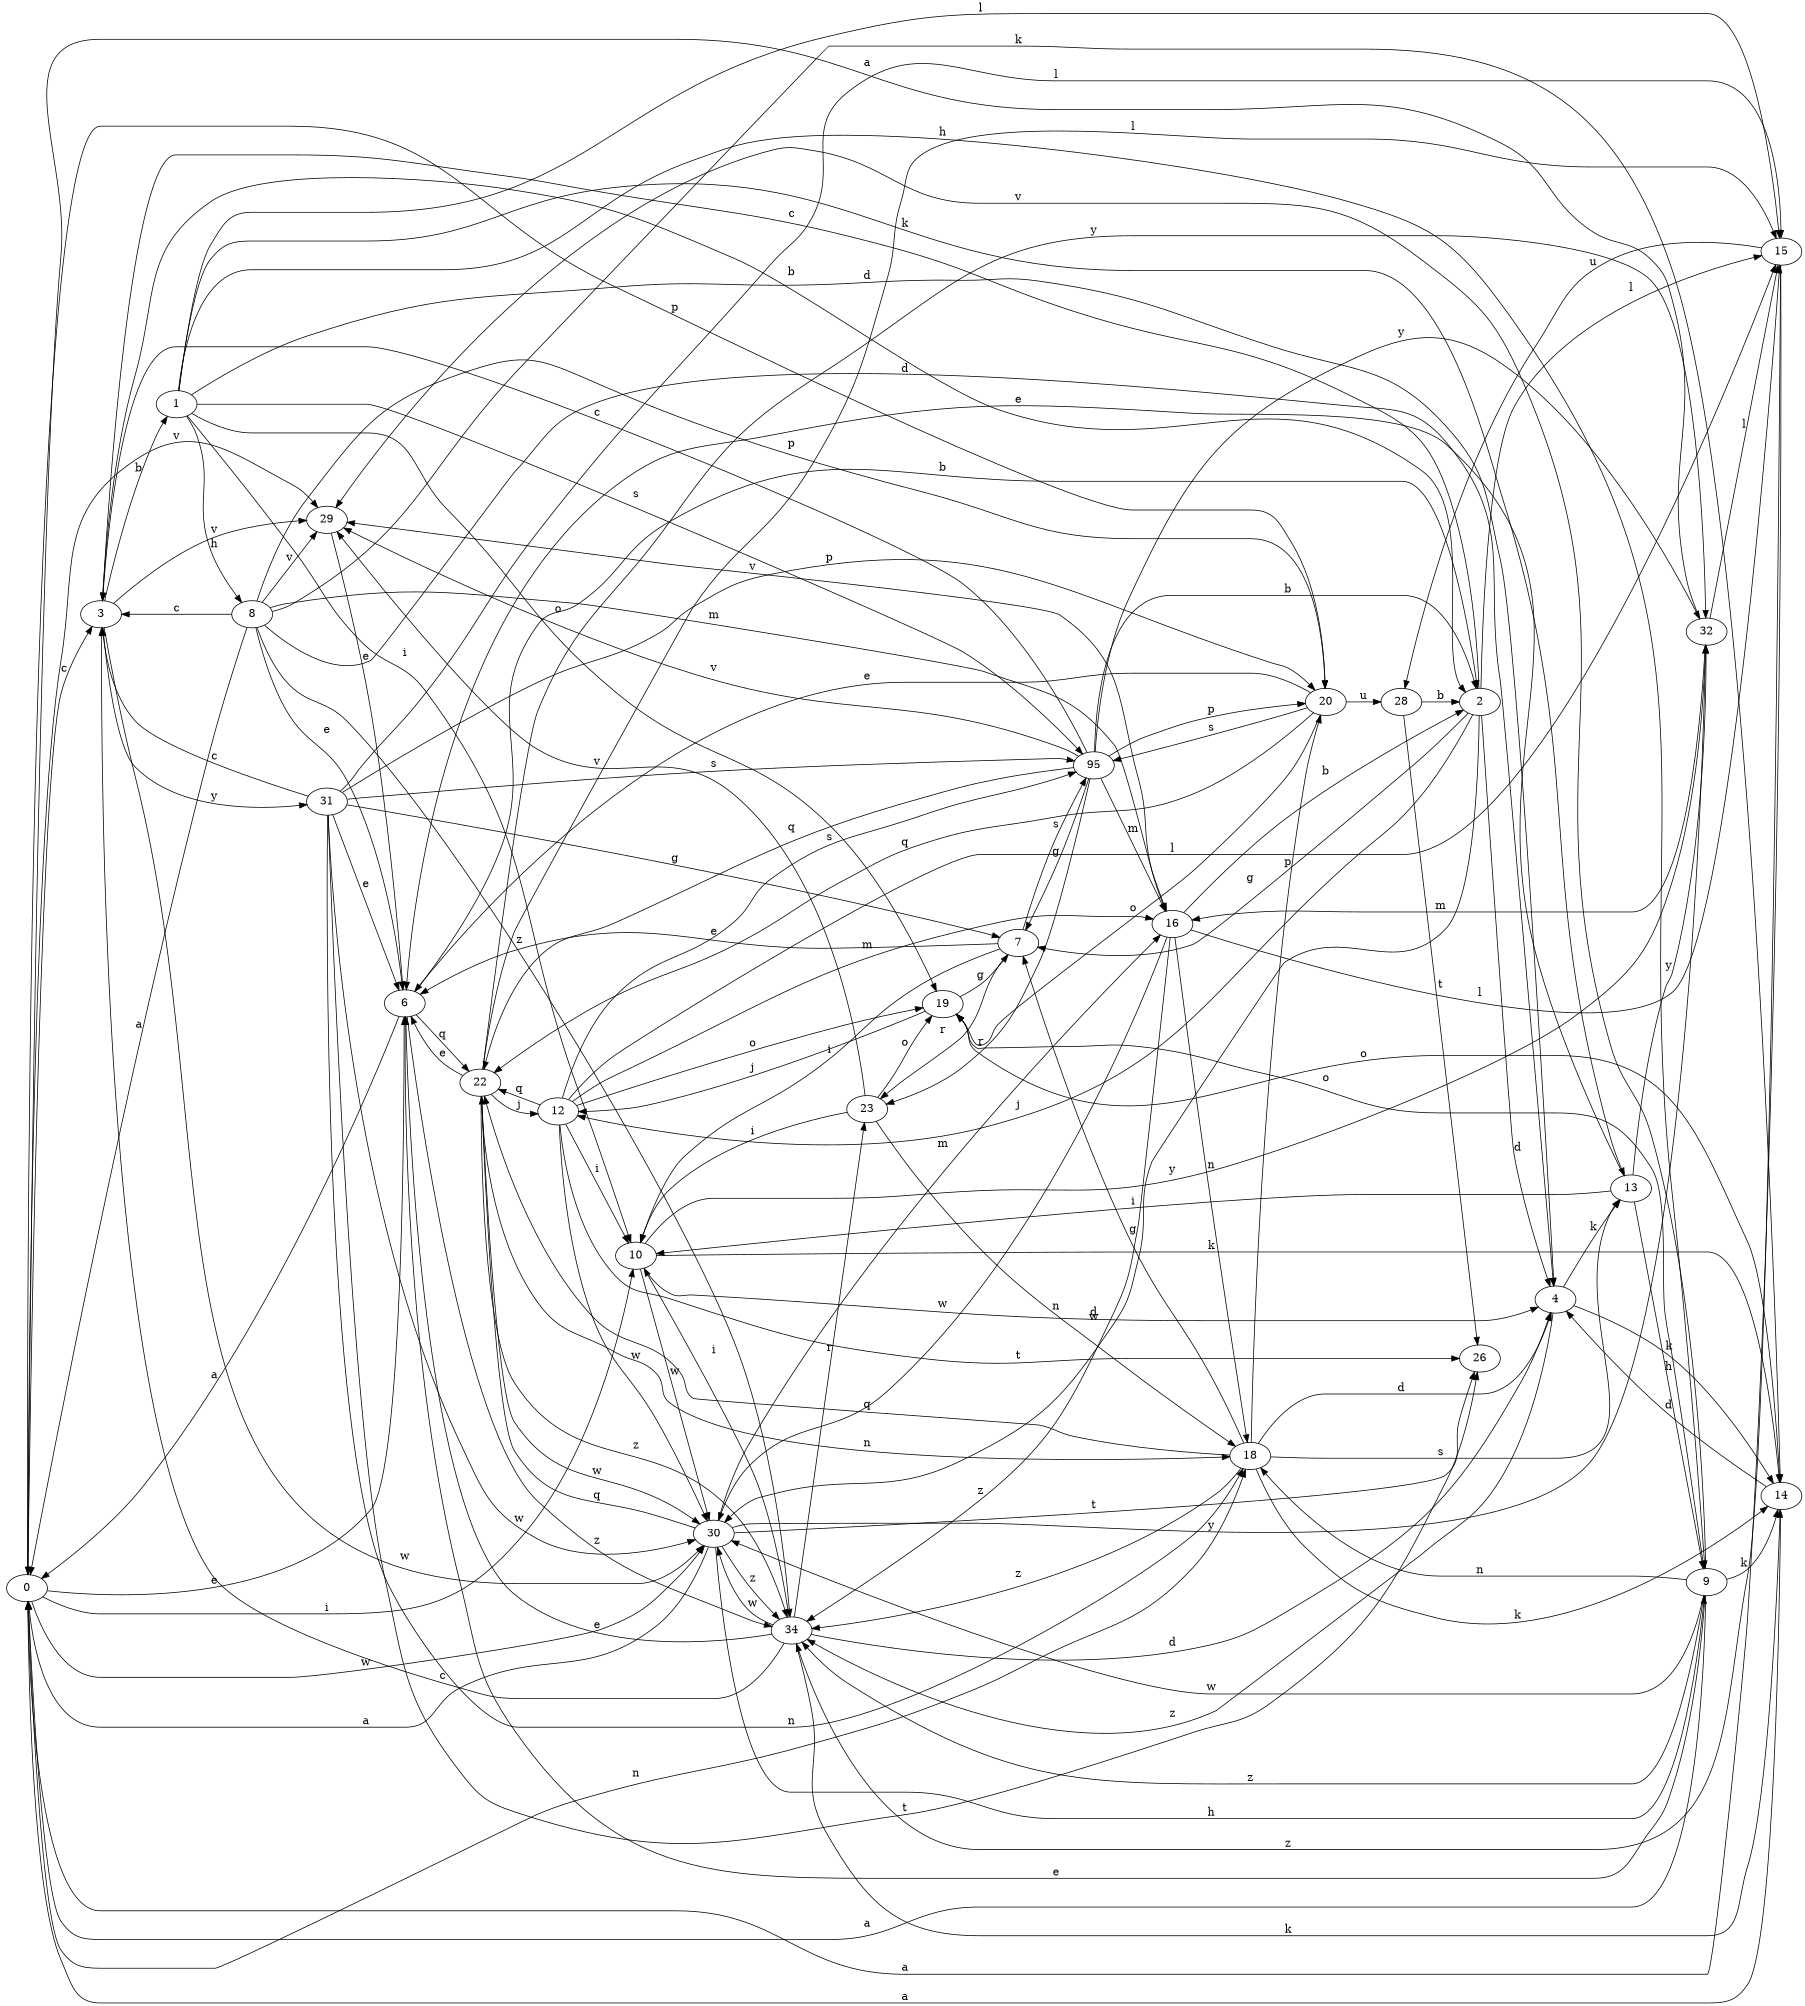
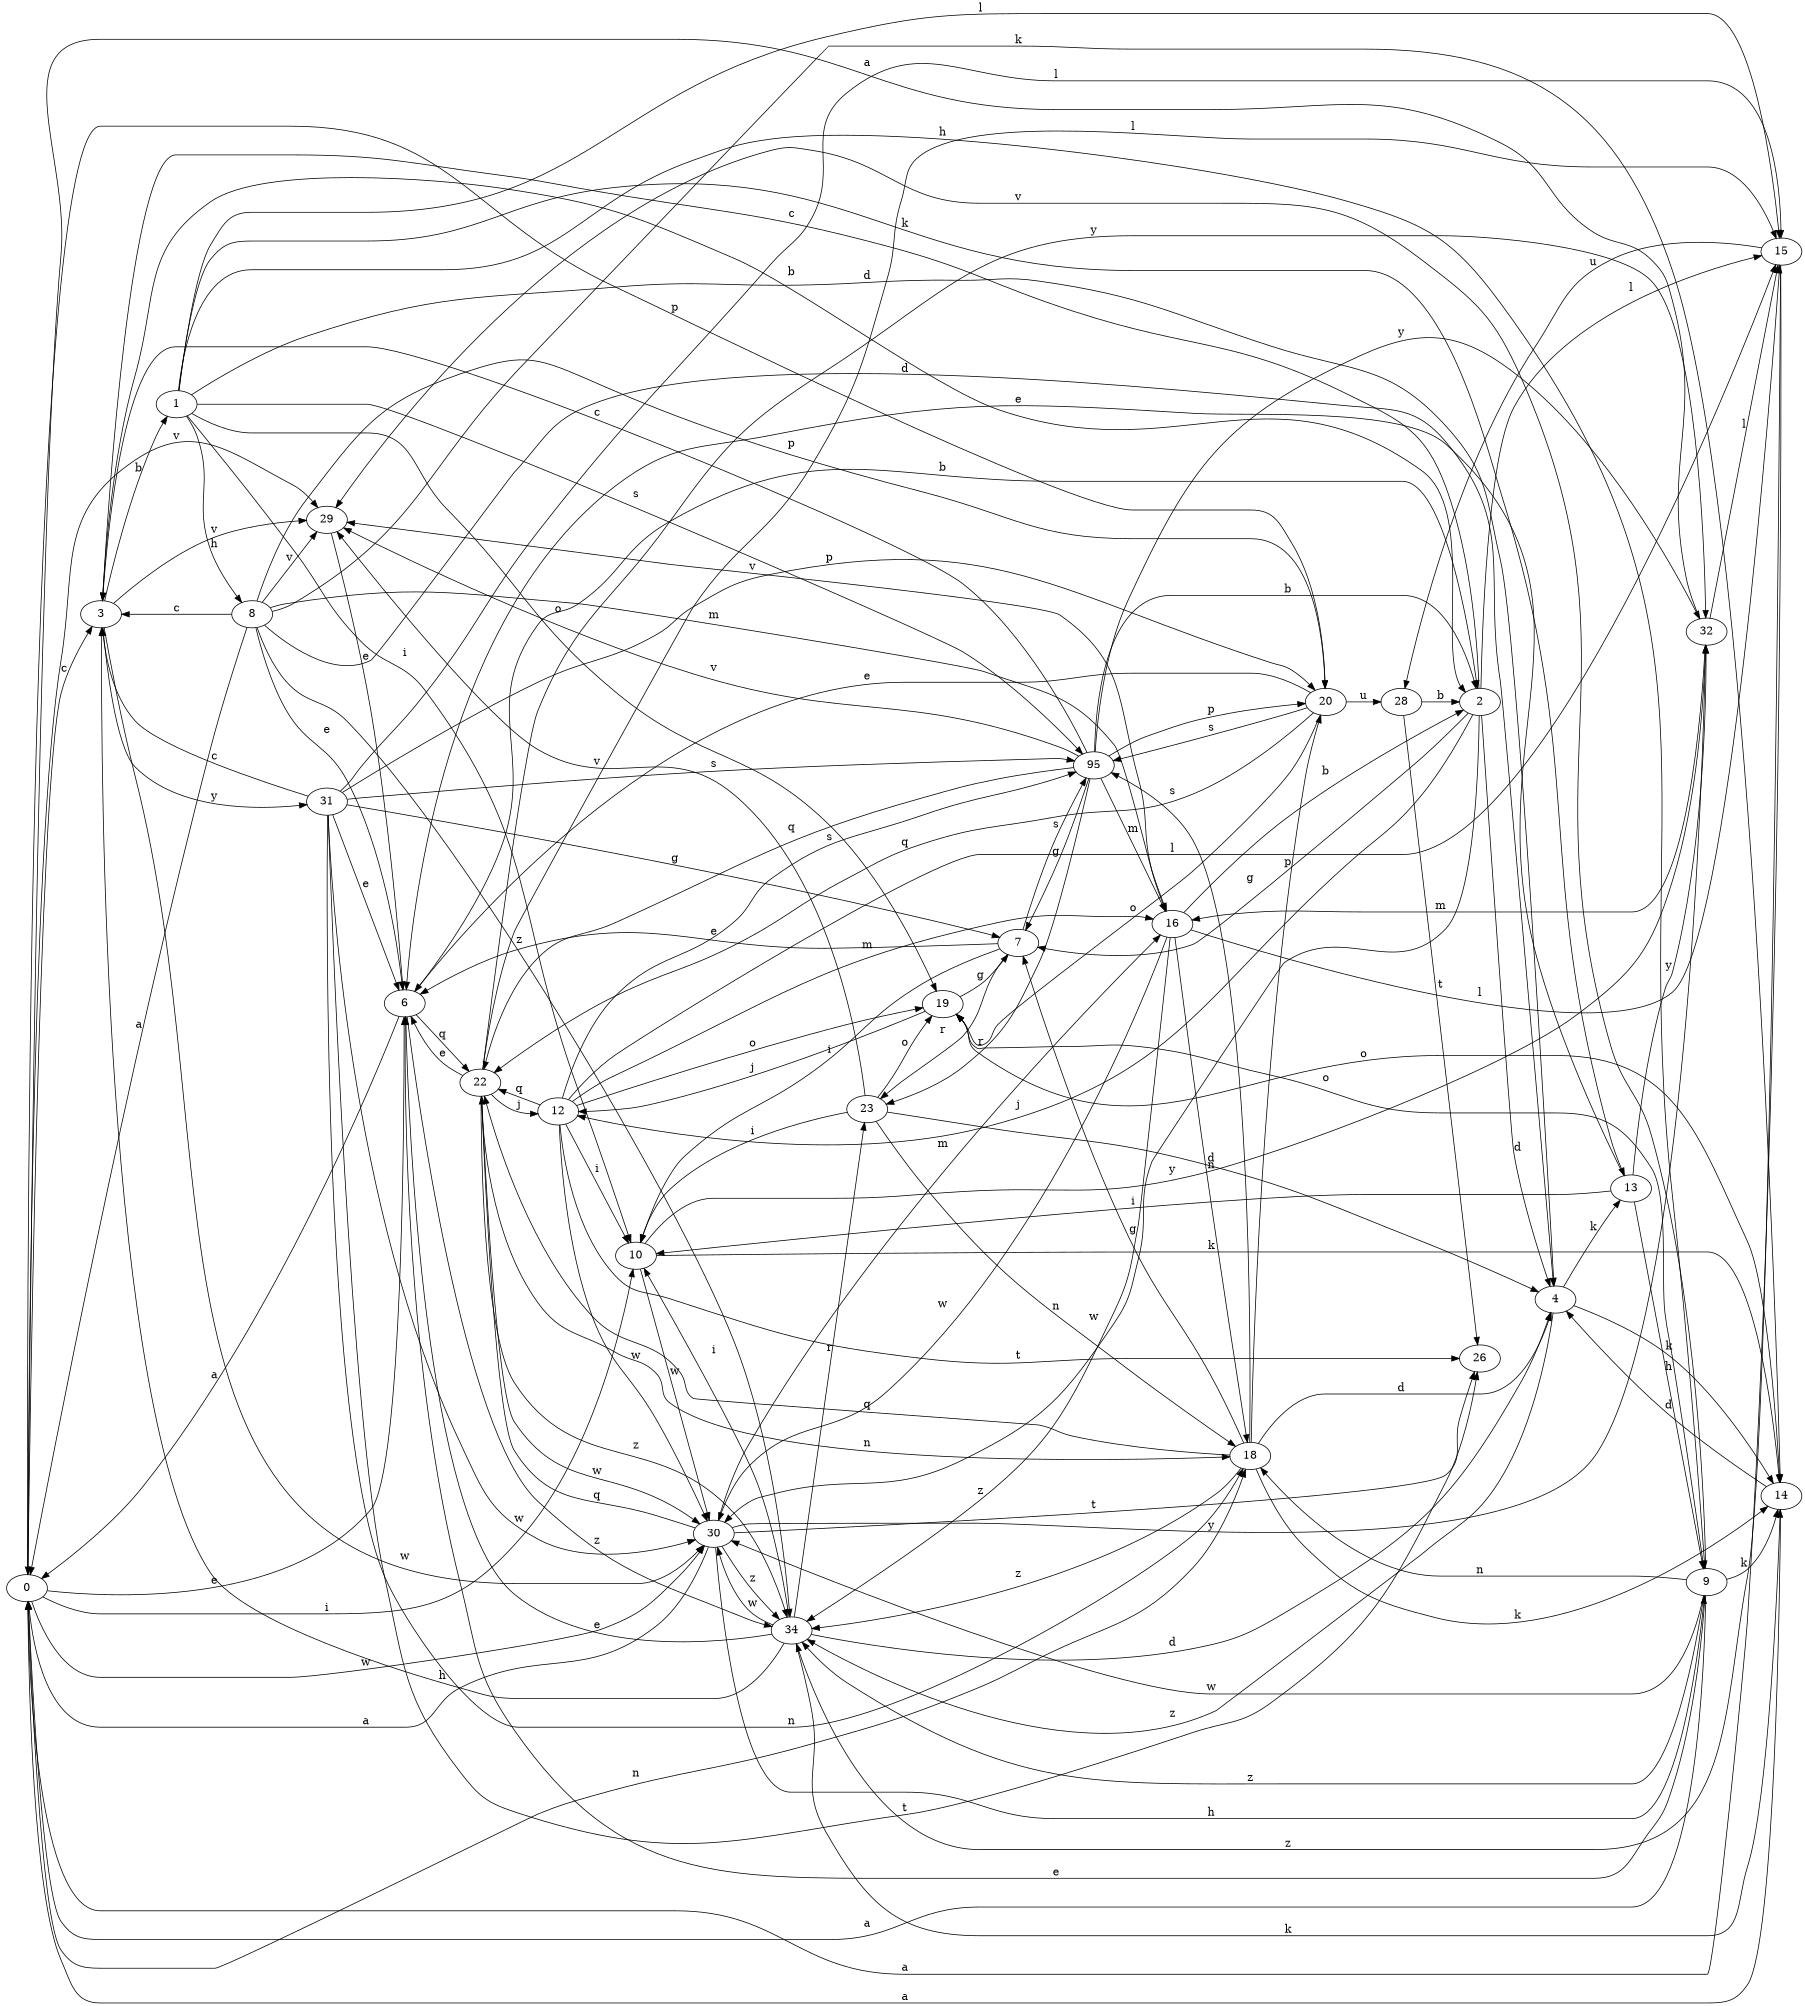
(1083, 1319) -> (1235, 1172)
(1558, 1458) -> (1241, 1106)
(443, 1676) -> (443, 1676)
